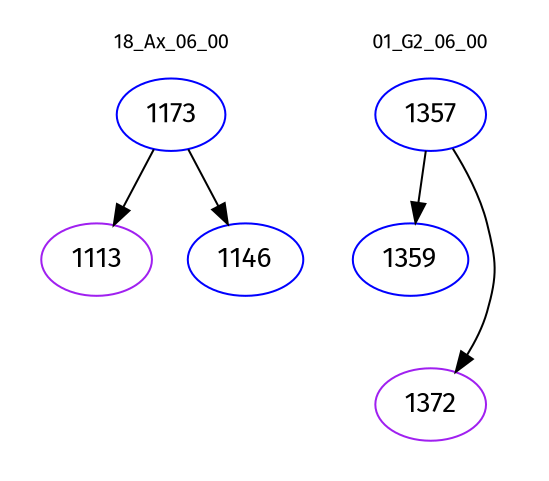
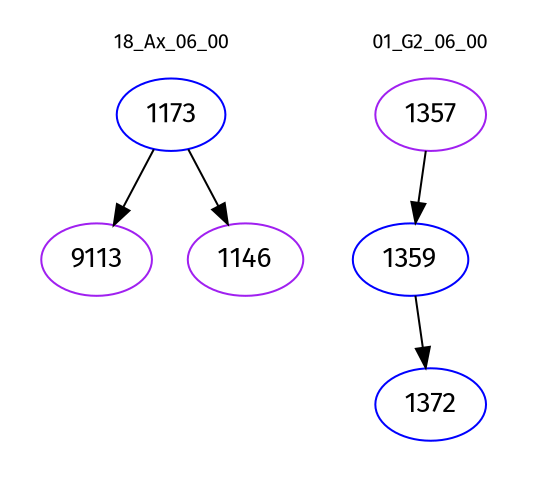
(431, 115) -> (431, 115)
(493, 250) -> (419, 322)
(97, 260) -> (97, 260)
(246, 260) -> (246, 260)
(431, 405) -> (431, 405)
